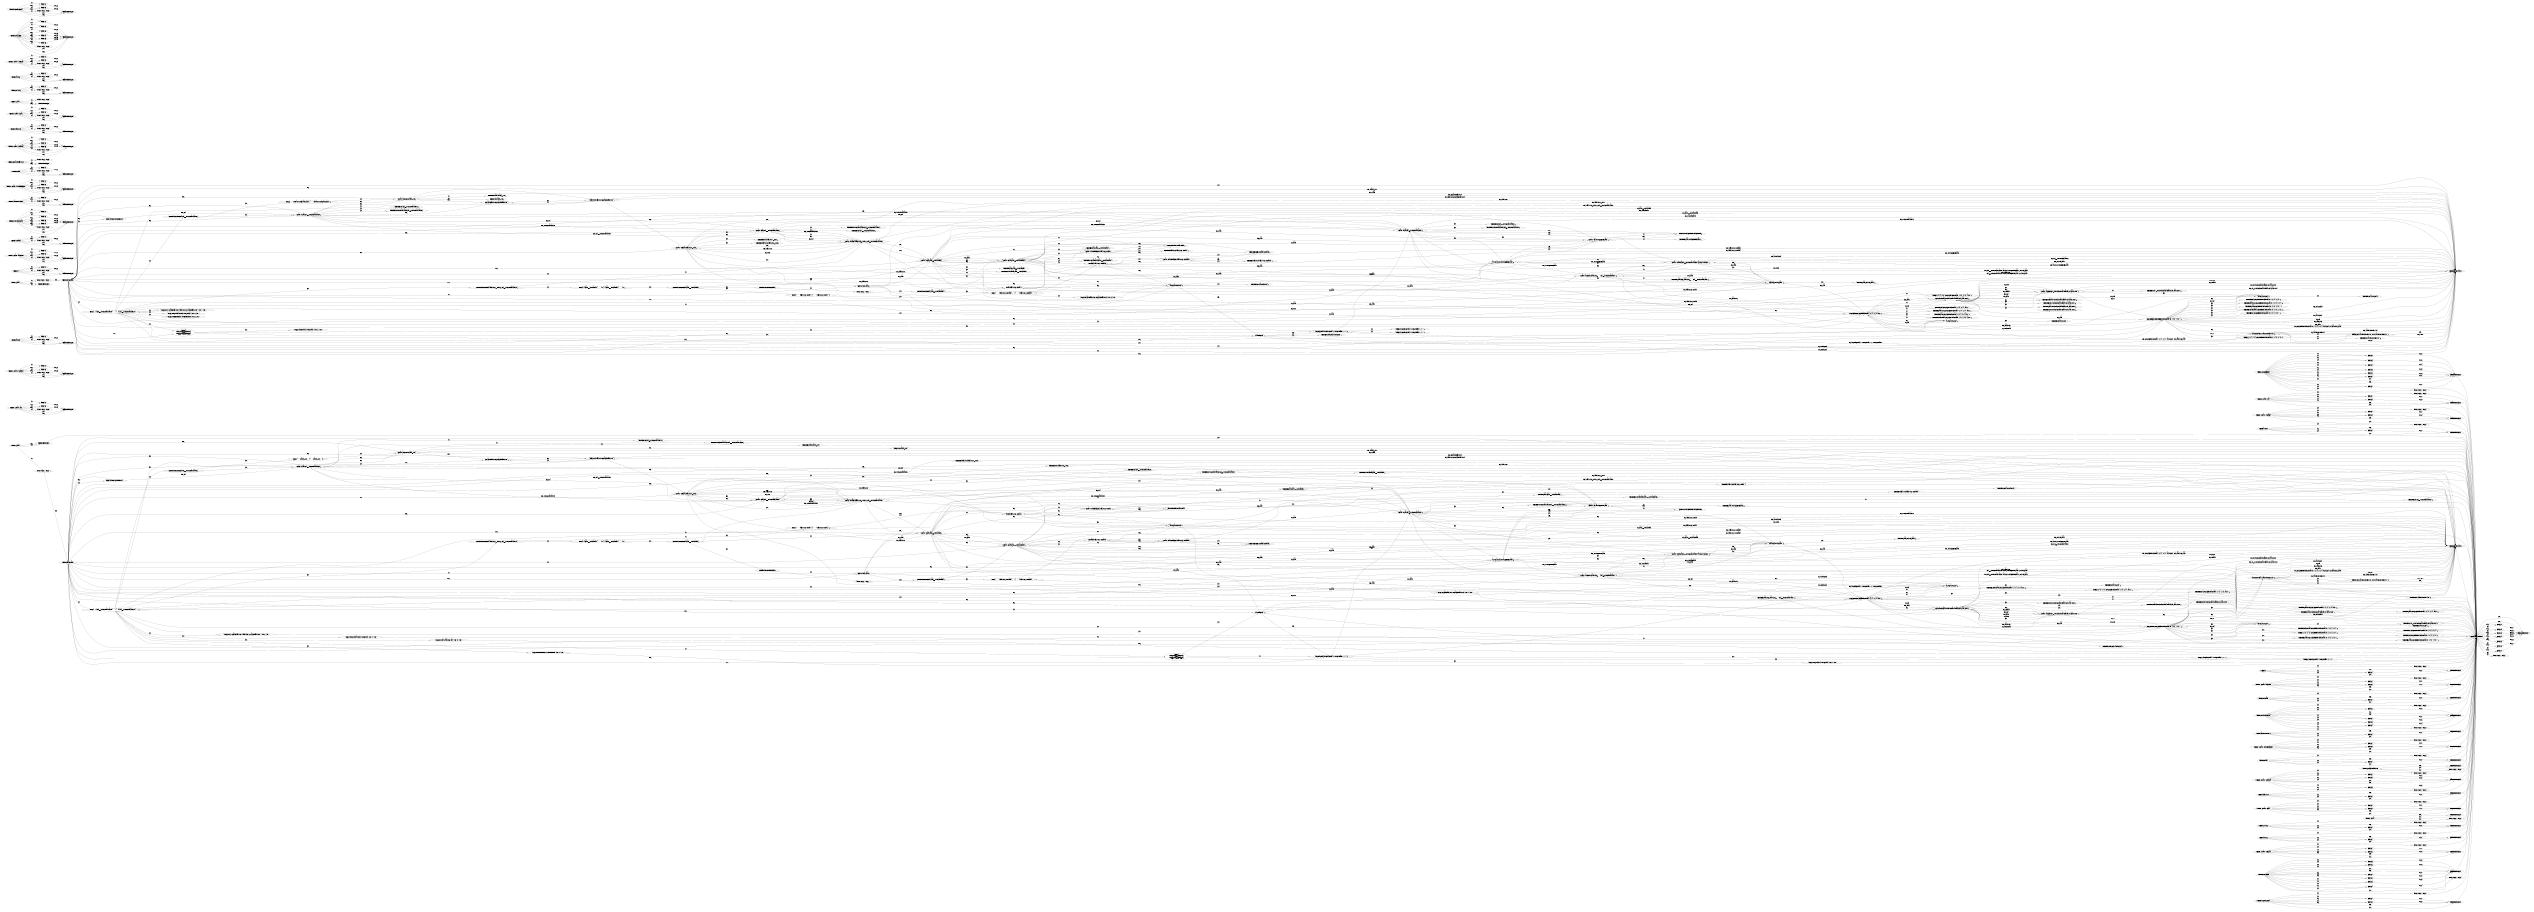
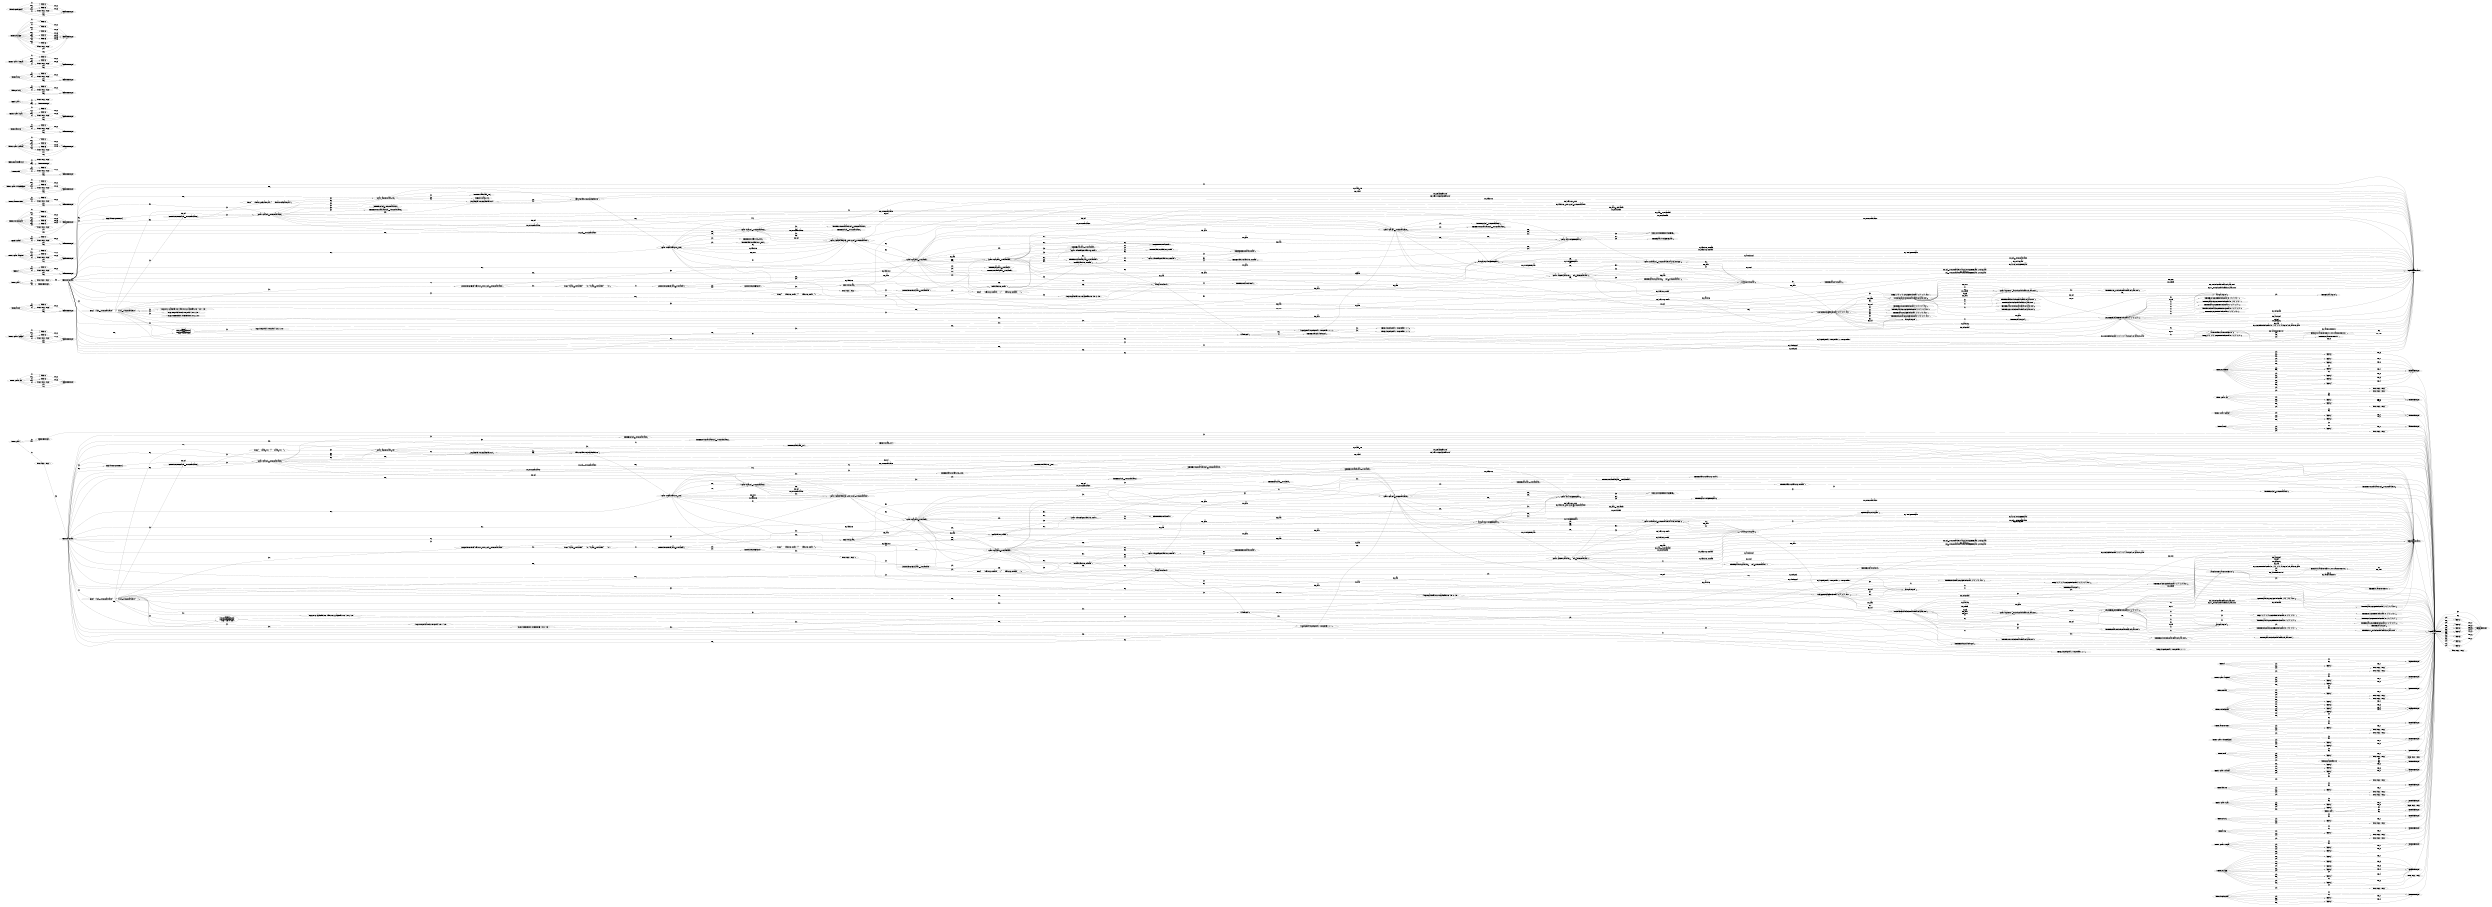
(449, 640) -> none
(1822, 663) -> none
